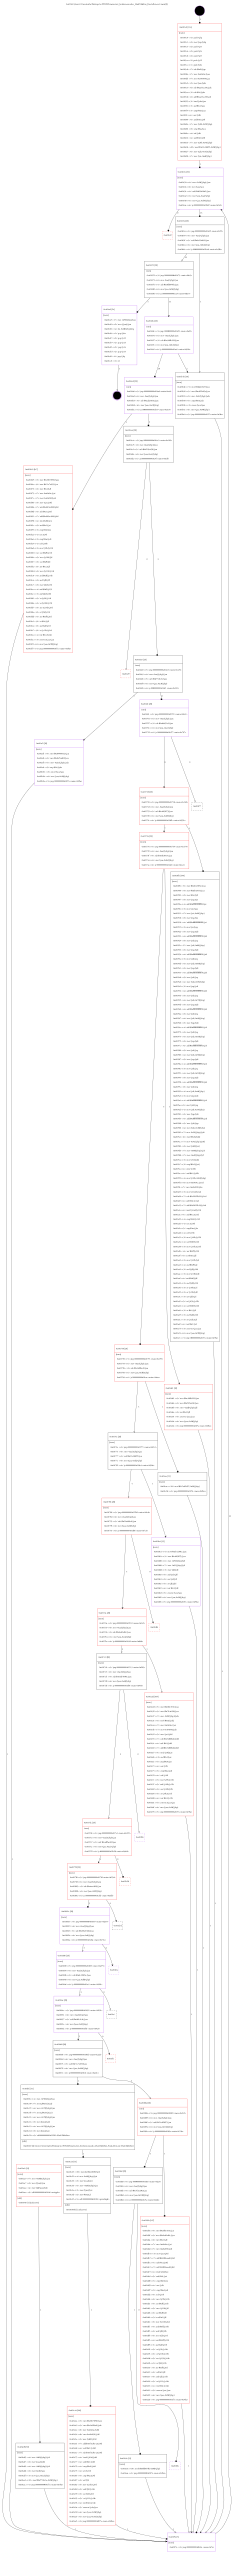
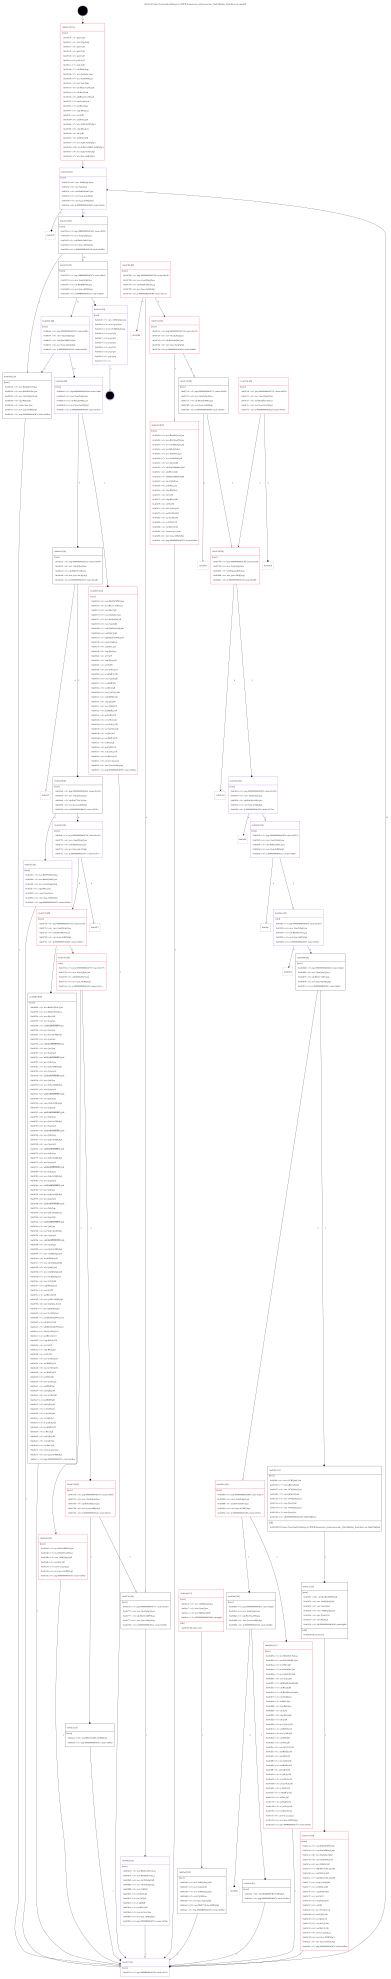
(130, 1483) -> (146, 944)
(114, 1754) -> (219, 480)
